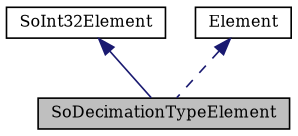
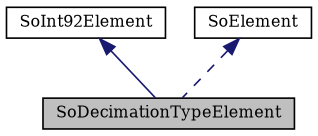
(86, 23) -> (86, 23)
(243, 23) -> (253, 23)
